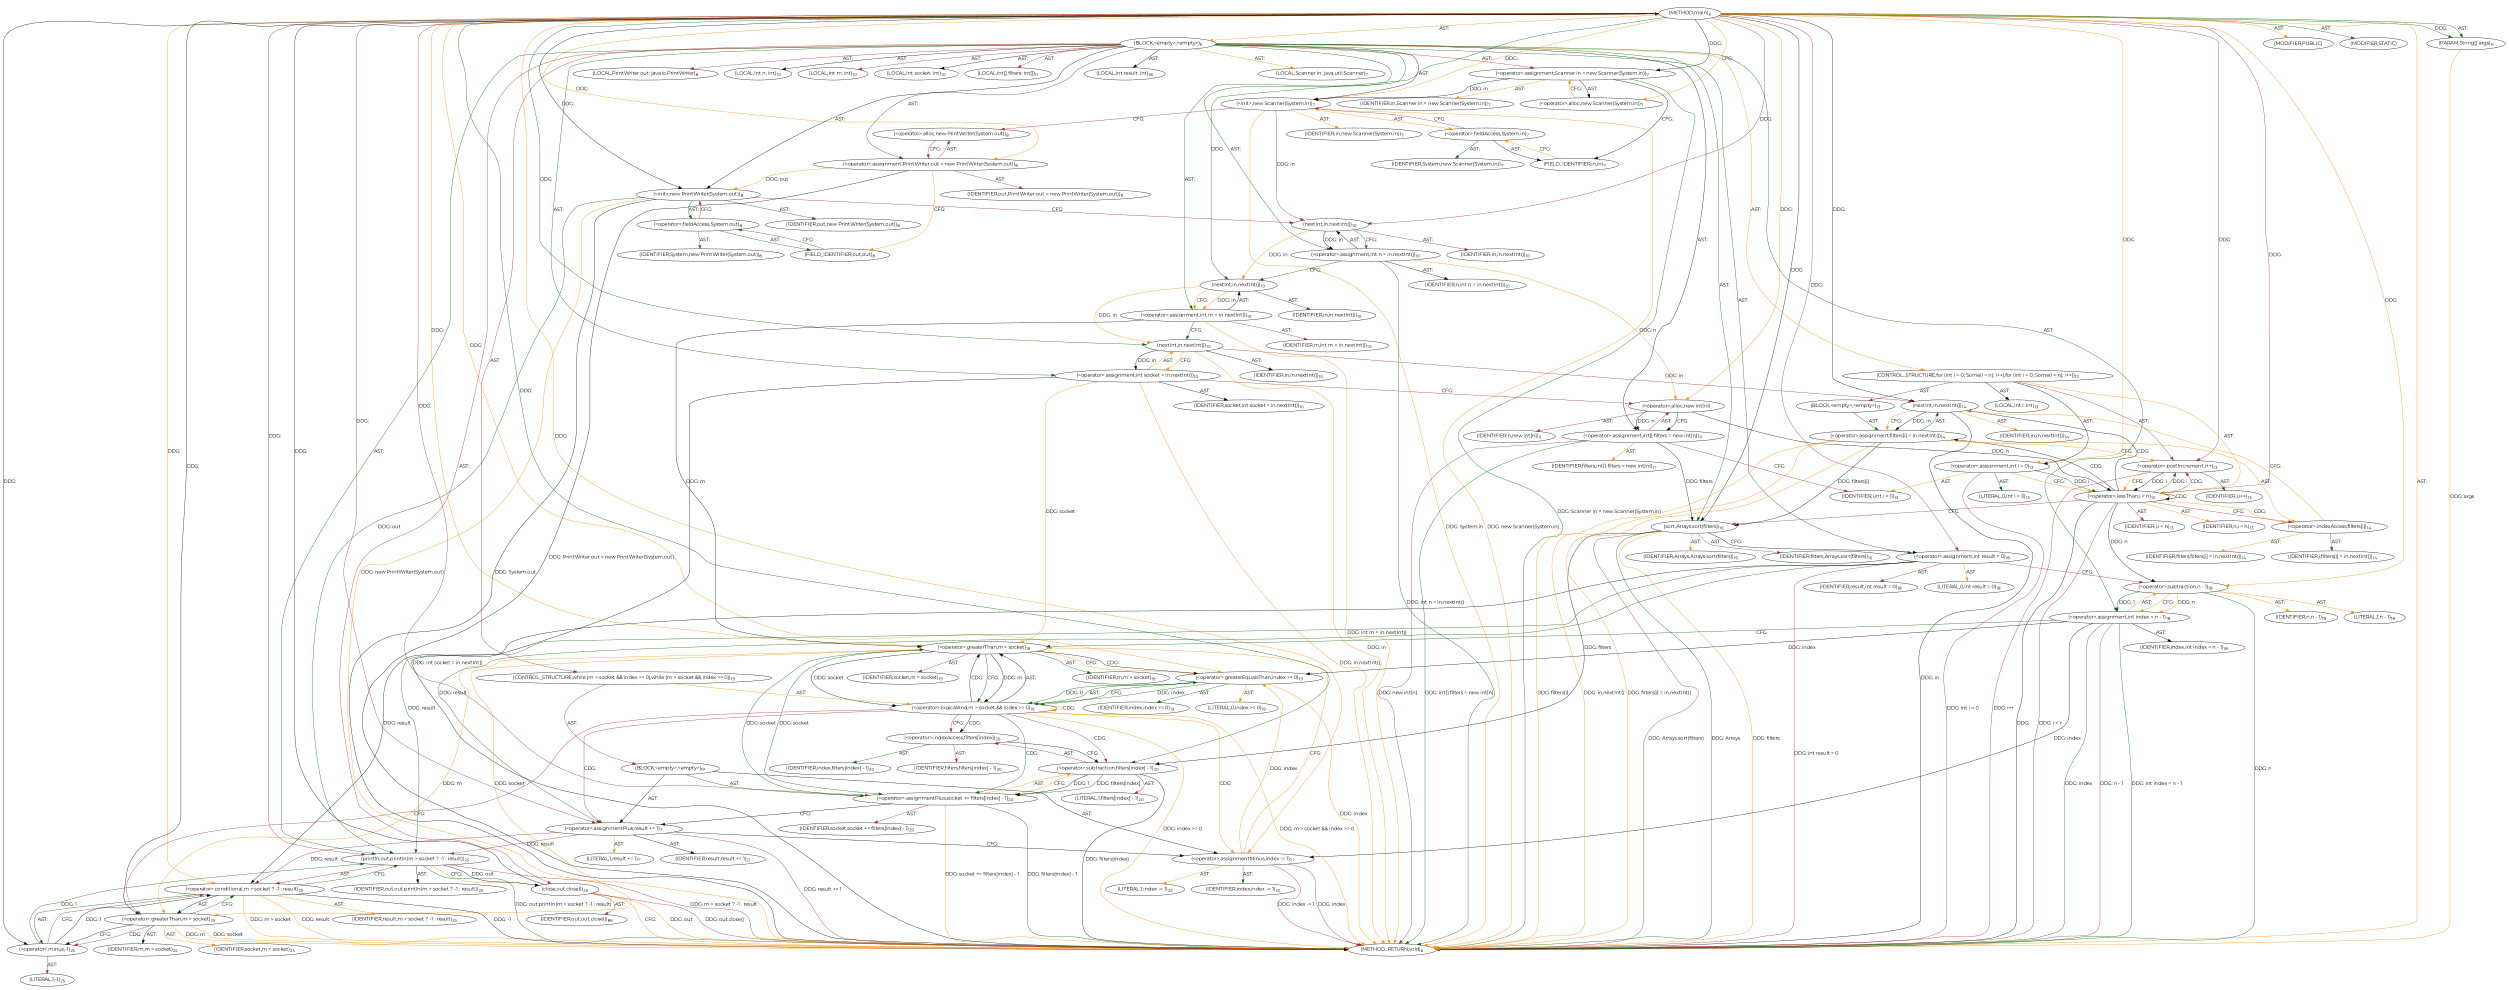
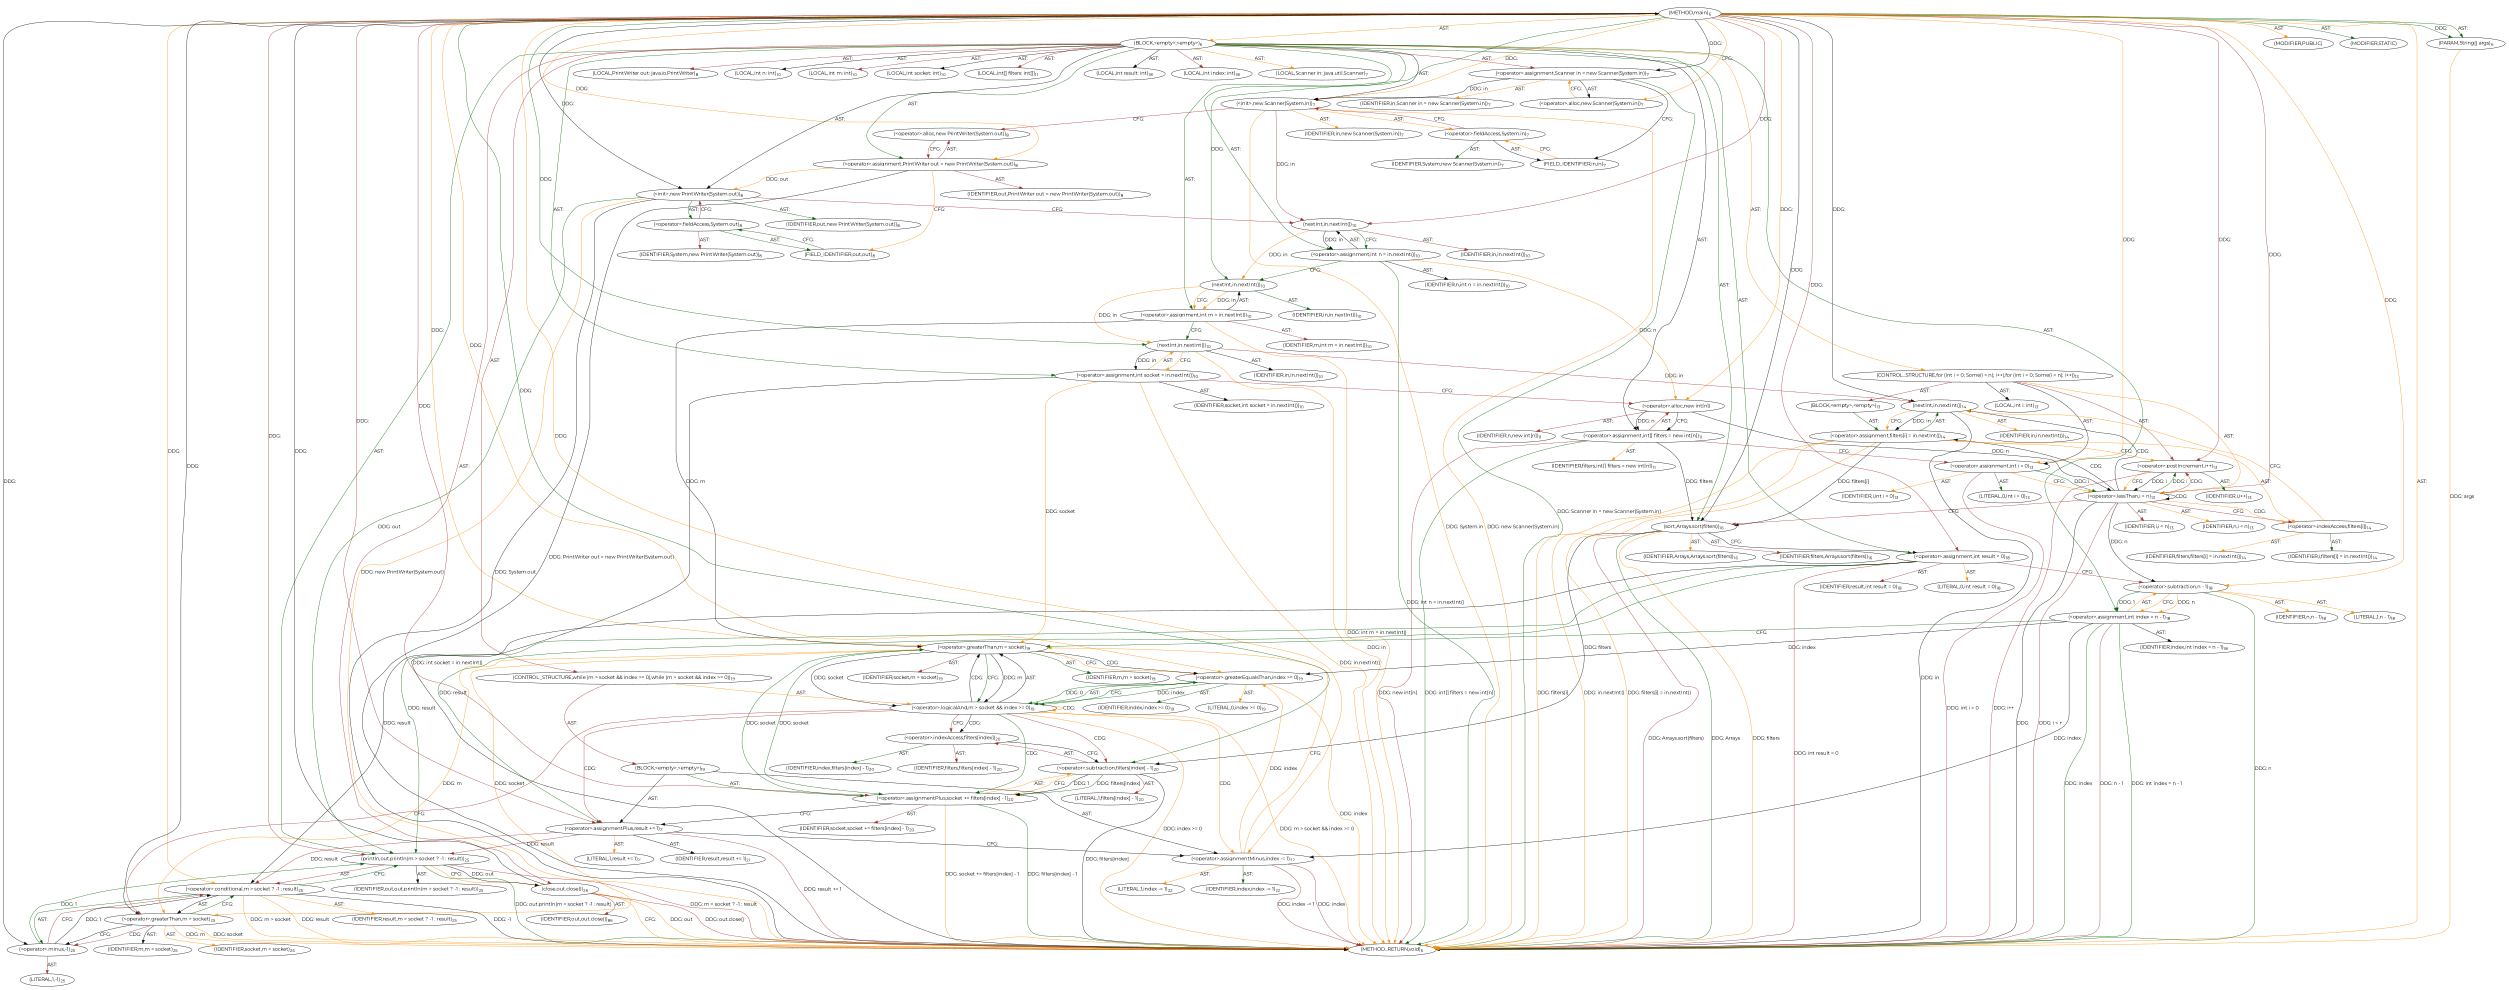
none -> (1212, 74)
(1759, 468) -> (1826, 452)
